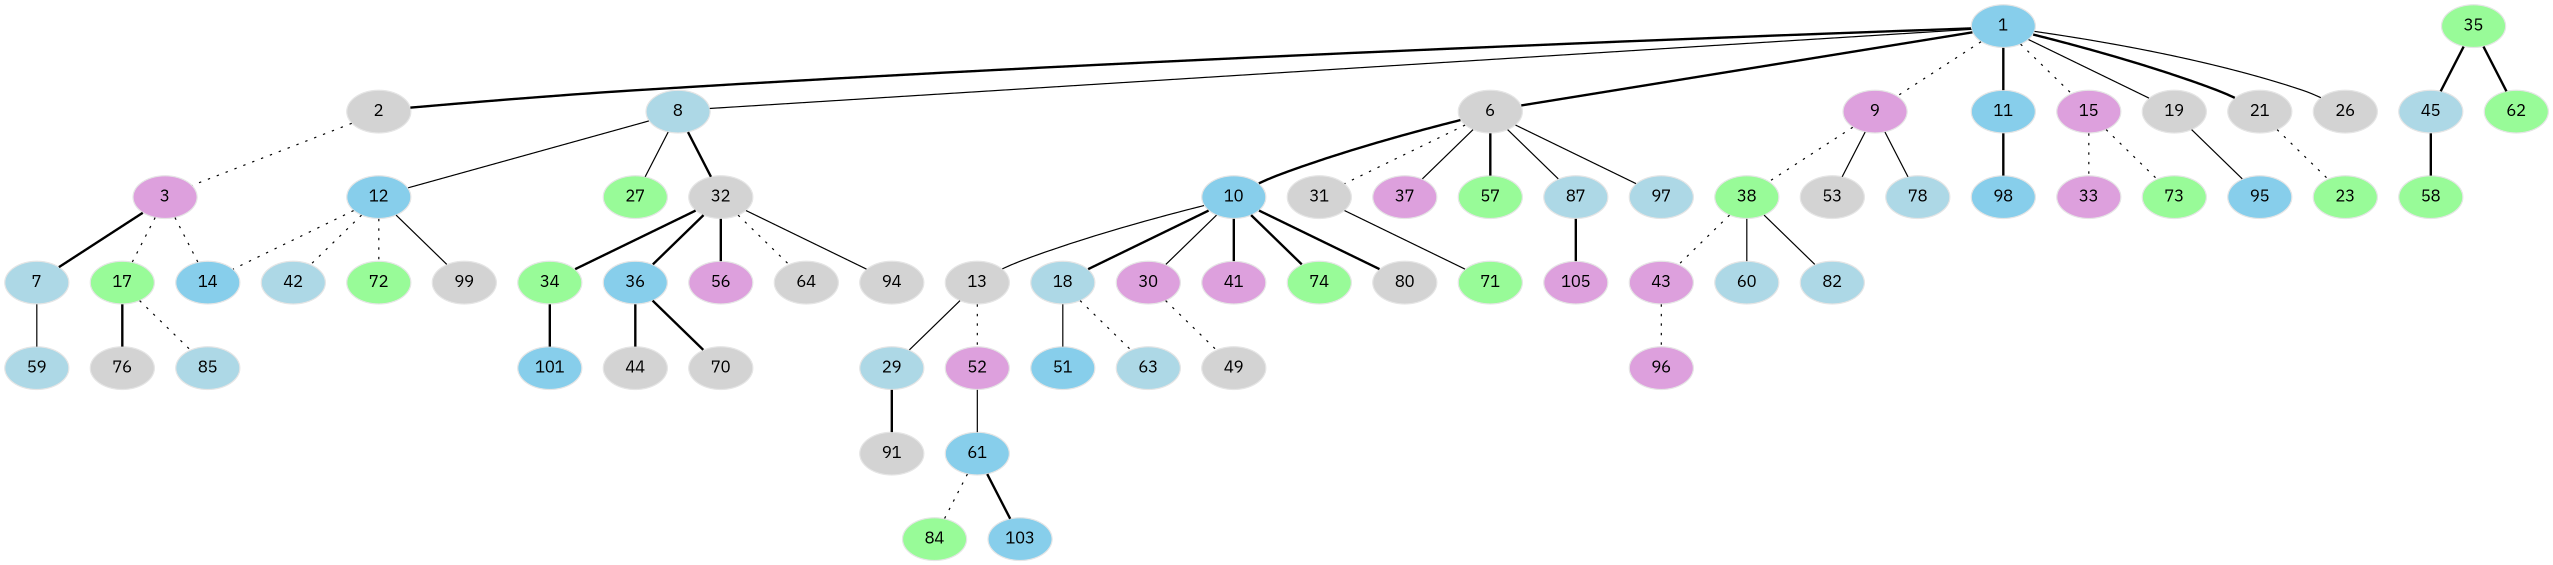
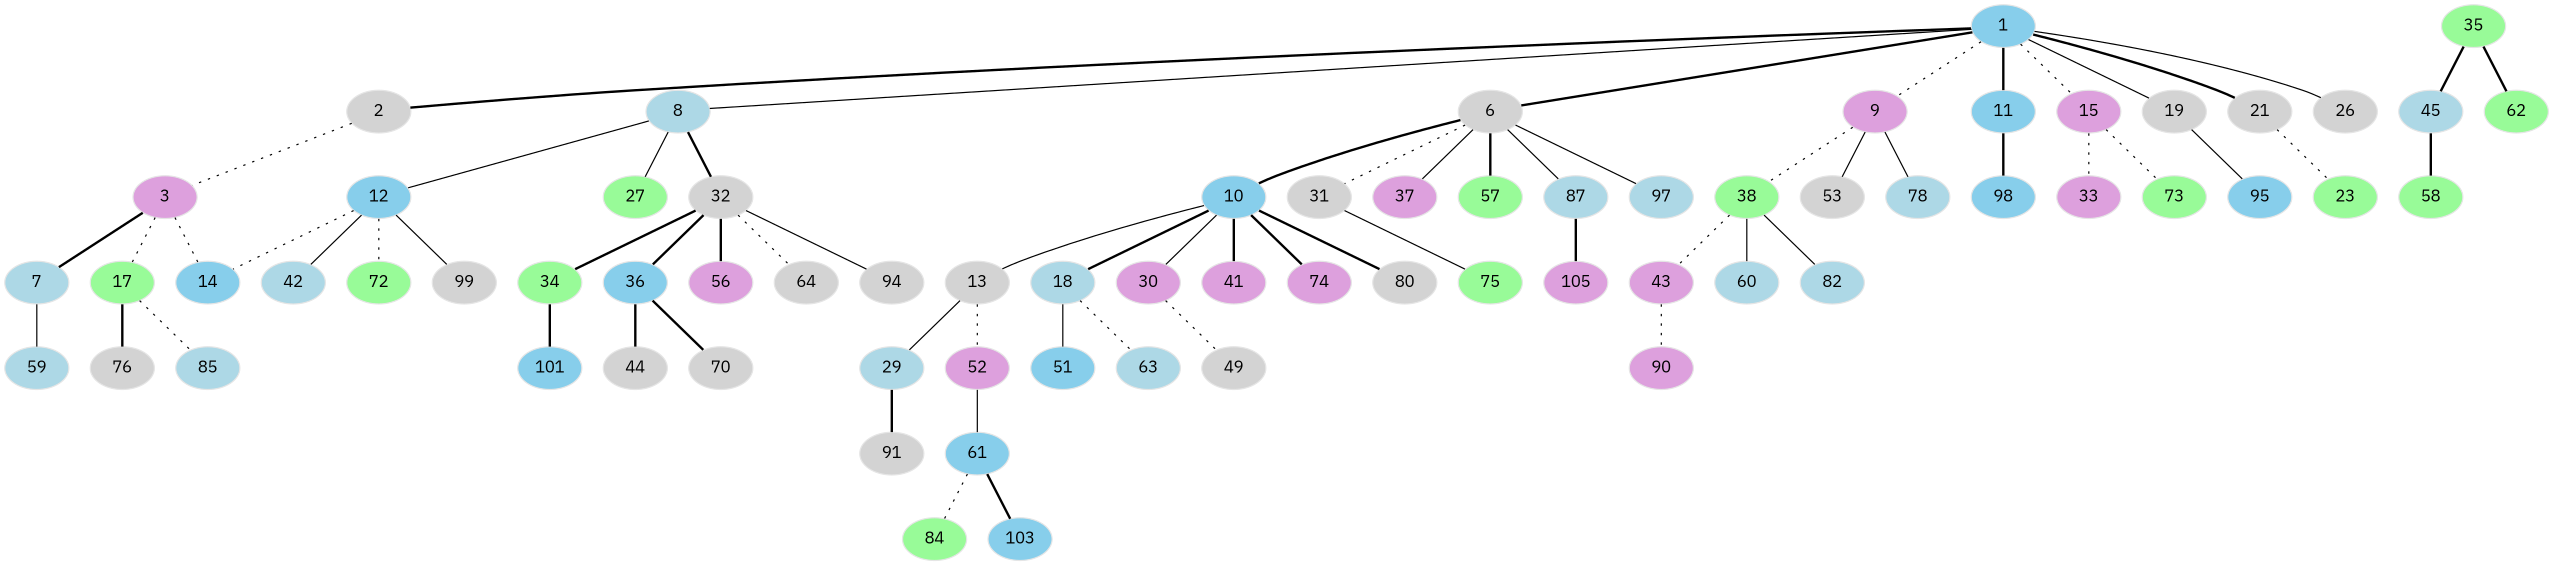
(336, 240) -> (336, 240)
(1319, 283) -> (1319, 283)
(1490, 283) -> (1490, 283)
(1661, 368) -> (1661, 368)
